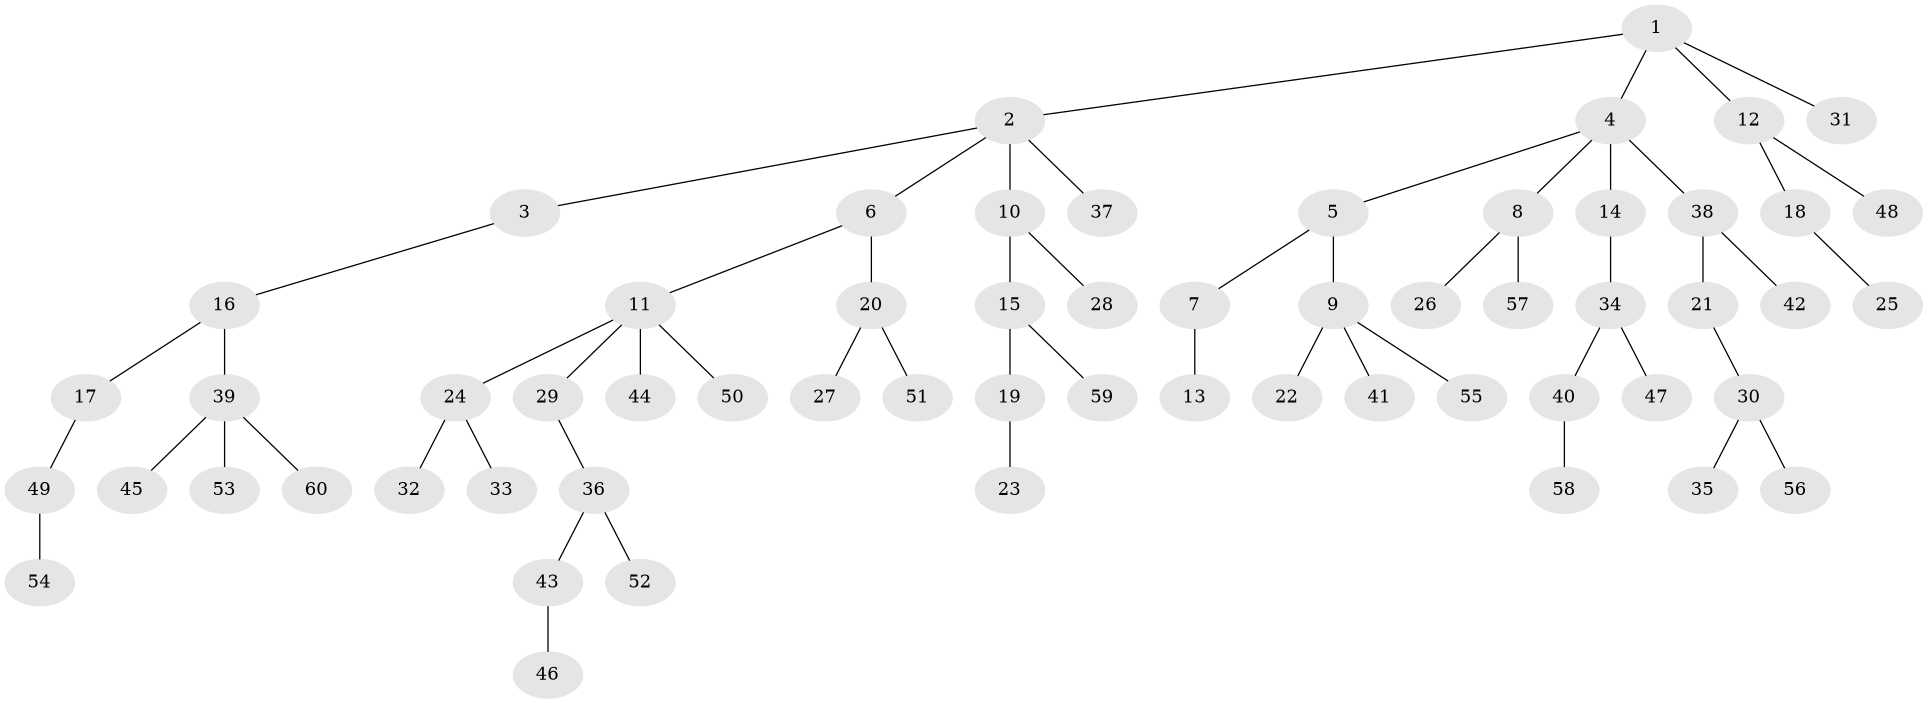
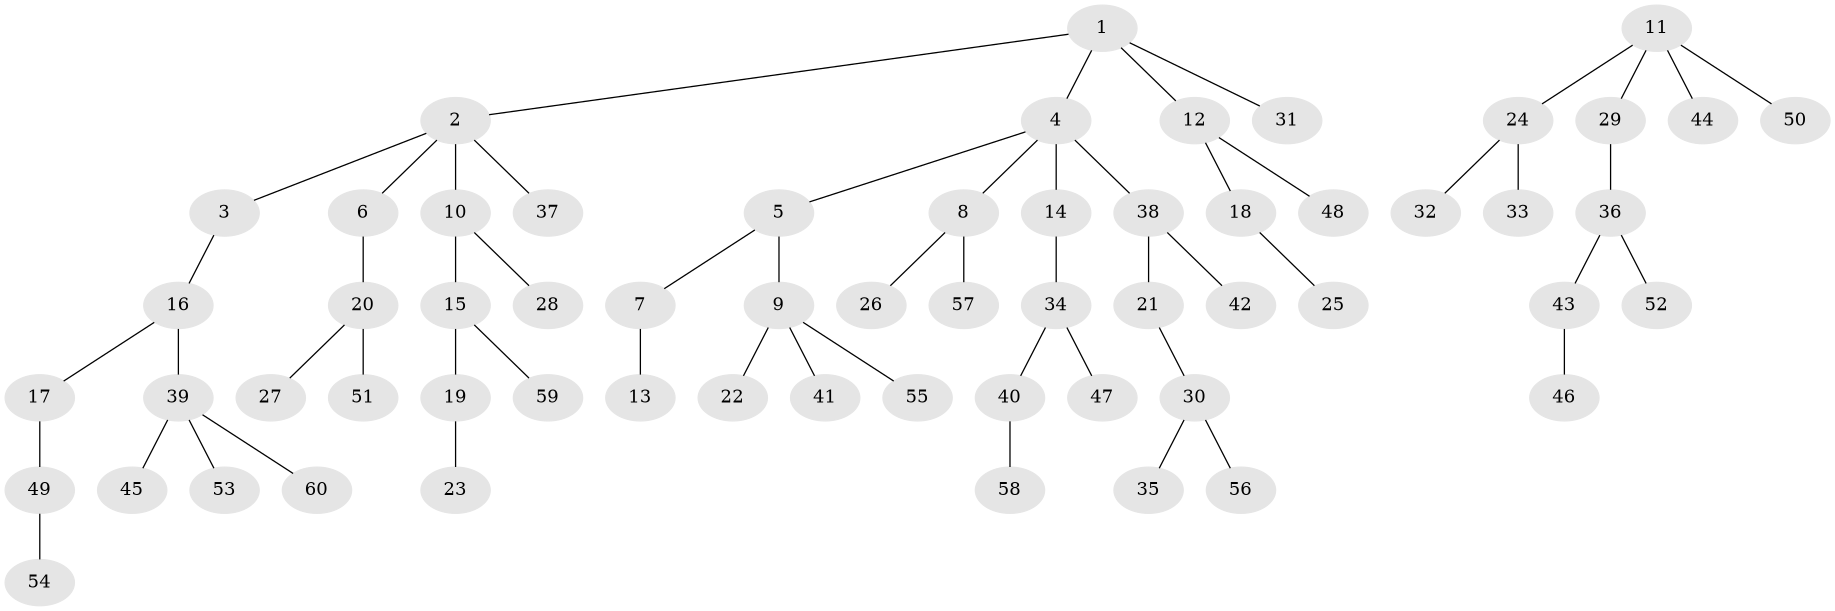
(756, 259) -> none
